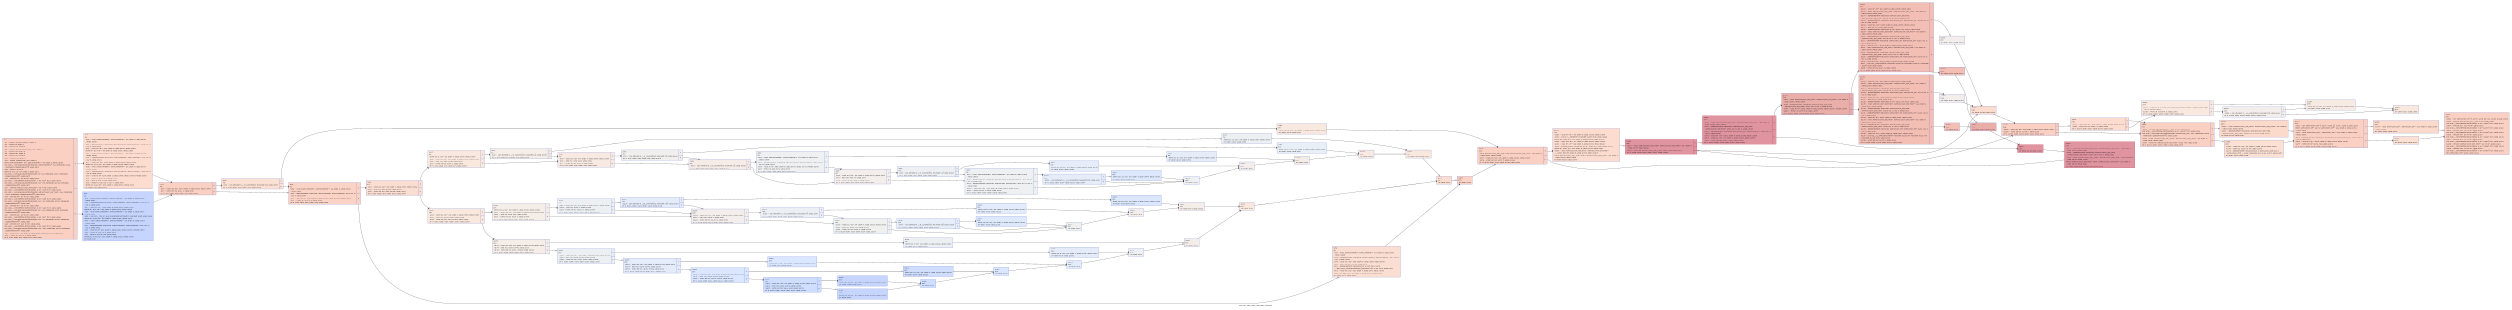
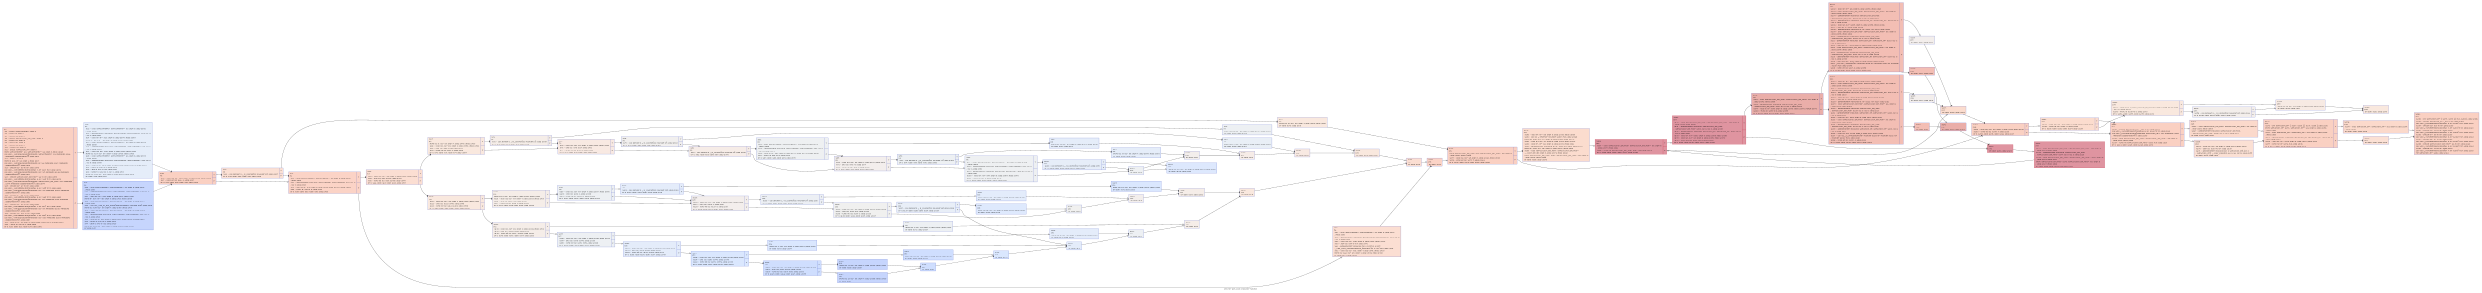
(118, 161) -> (118, 150)
(1172, 179) -> (1155, 170)
(1077, 211) -> (1077, 197)
(1012, 230) -> (1009, 234)
